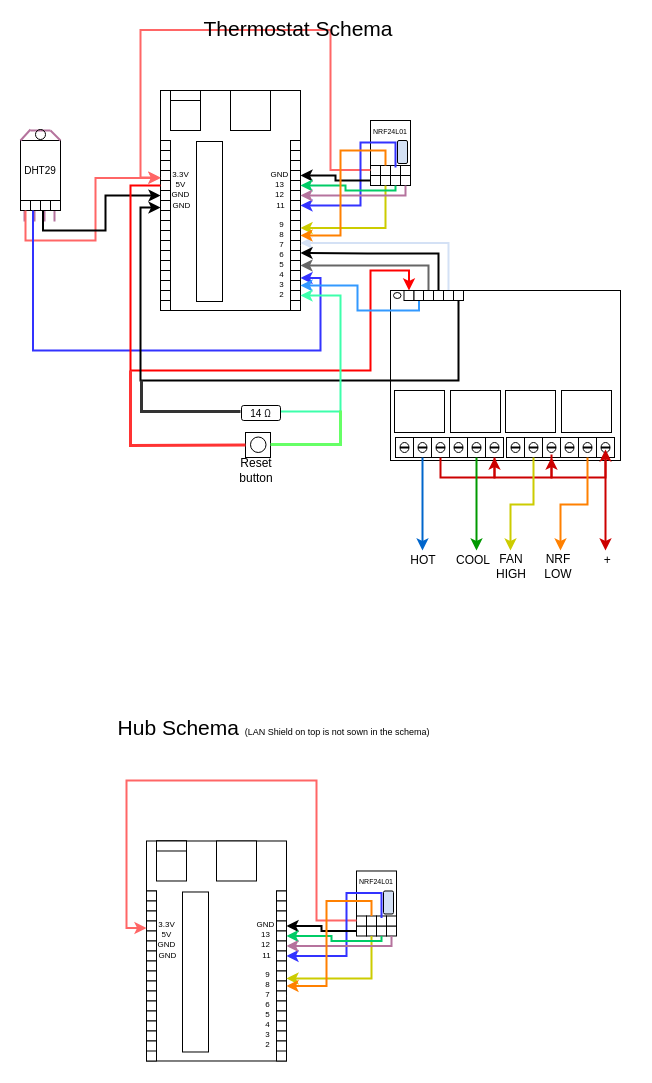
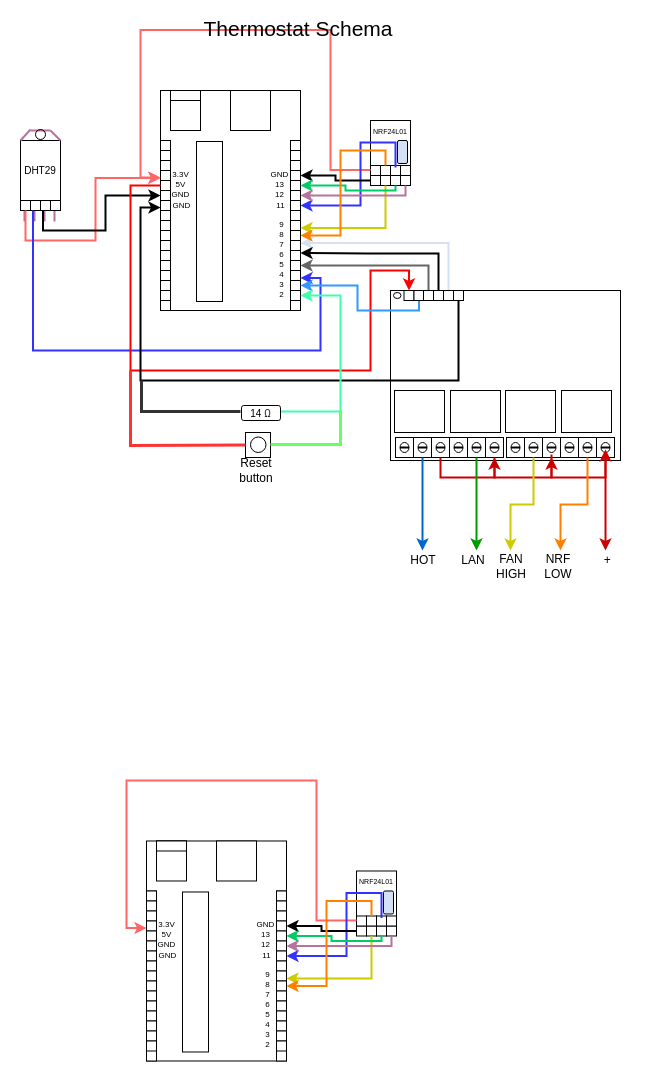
(474, 561) -> (474, 561)
(274, 731) -> none
